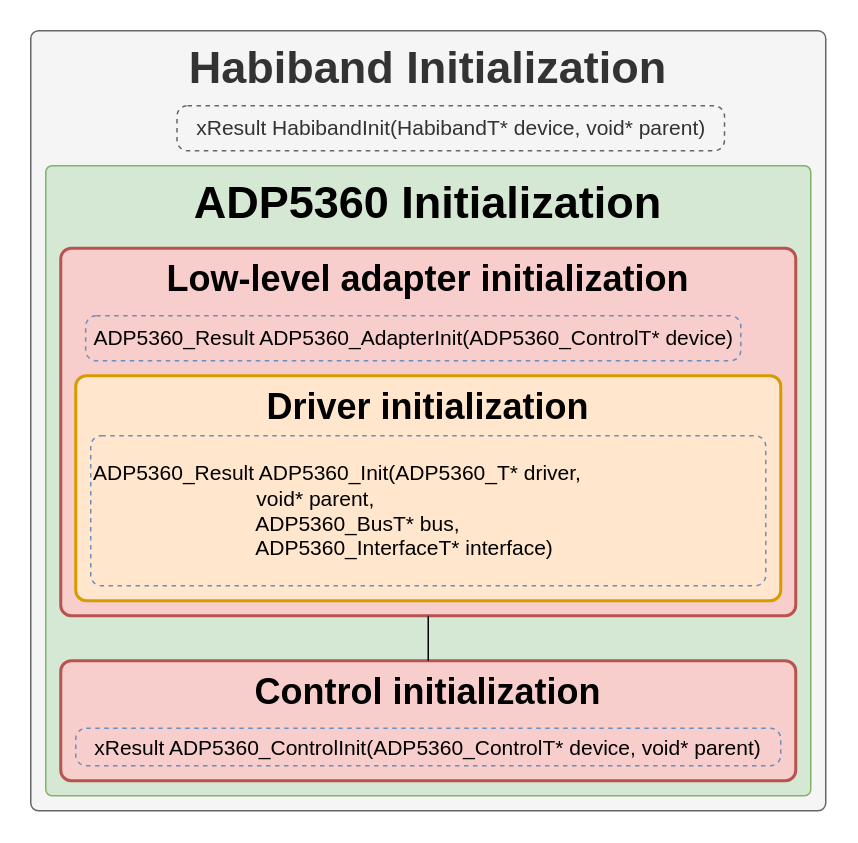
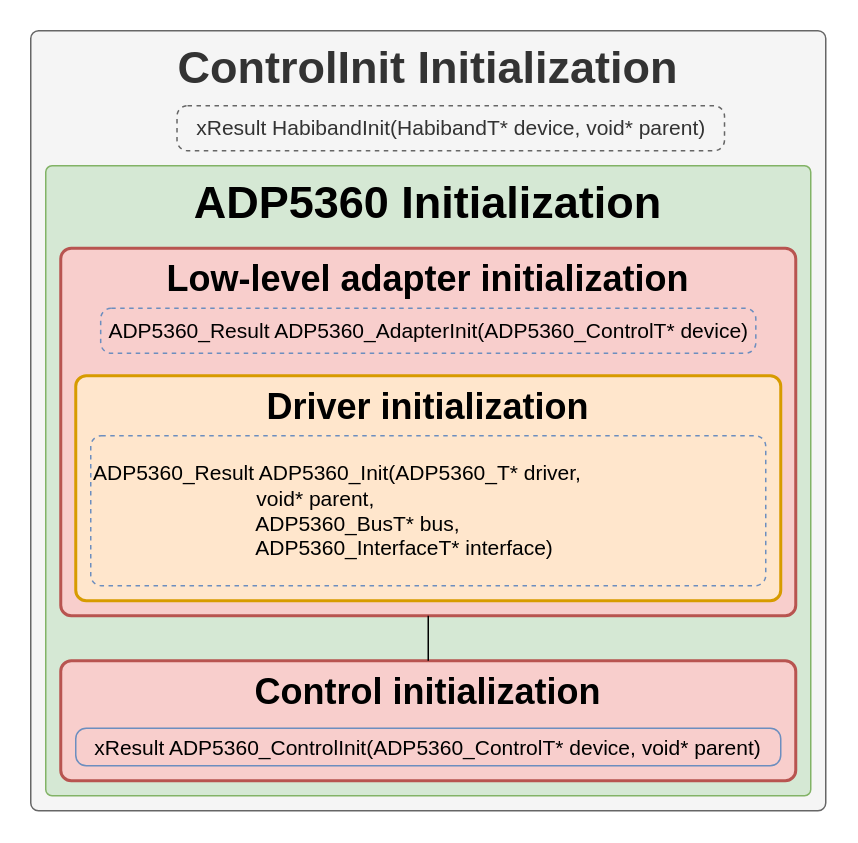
(428, 68) -> (428, 68)
(413, 338) -> (428, 331)
(428, 747) -> (428, 747)
